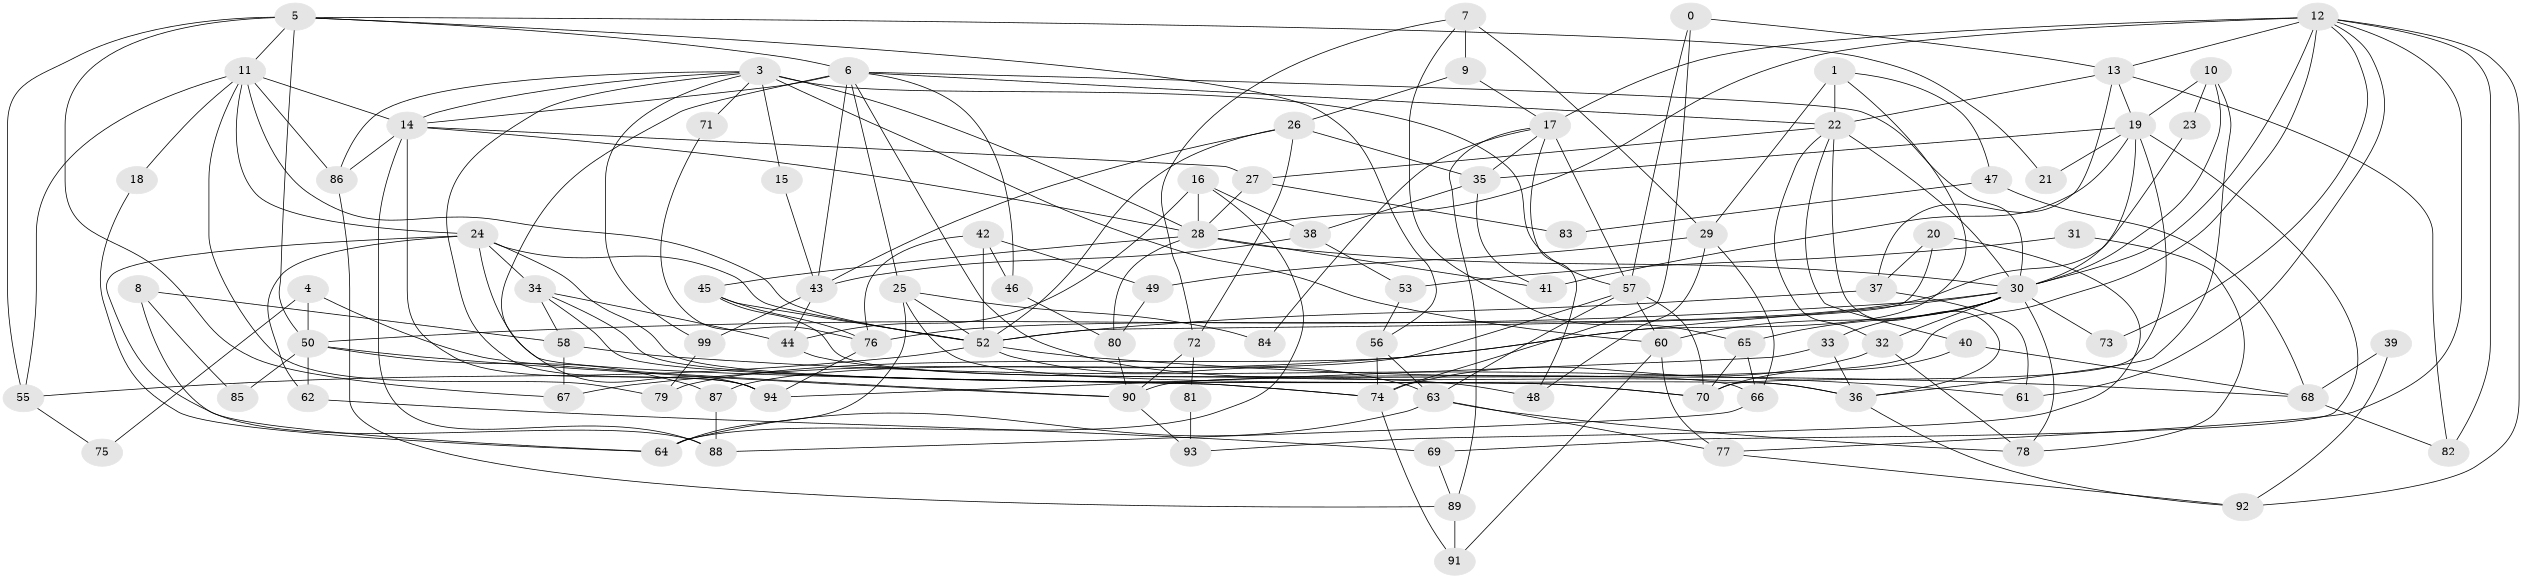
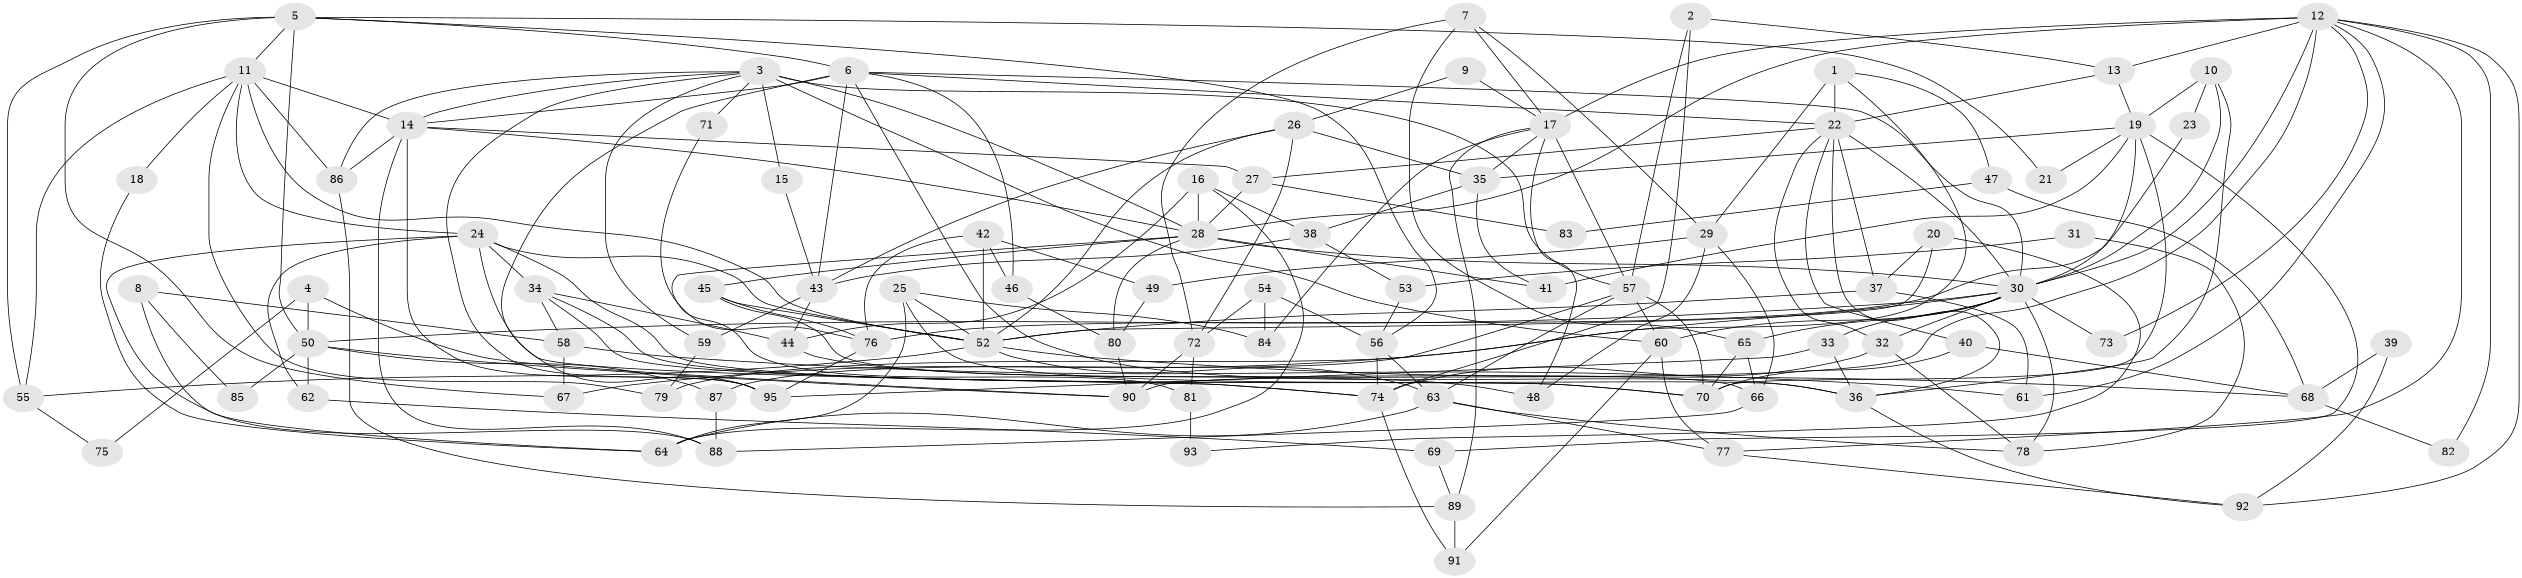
(1691, 17) -> (1691, 17)
(1465, 44) -> (1508, 71)
(2389, 180) -> none
(875, 185) -> none
(1982, 207) -> (1856, 207)
none -> (680, 275)
none -> (1265, 289)
(705, 344) -> (705, 344)
(771, 398) -> (771, 398)
(1164, 429) -> none
